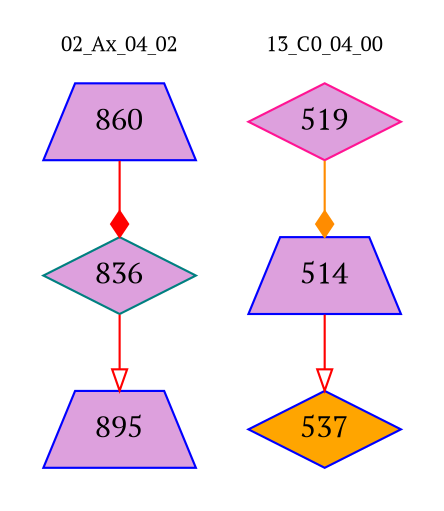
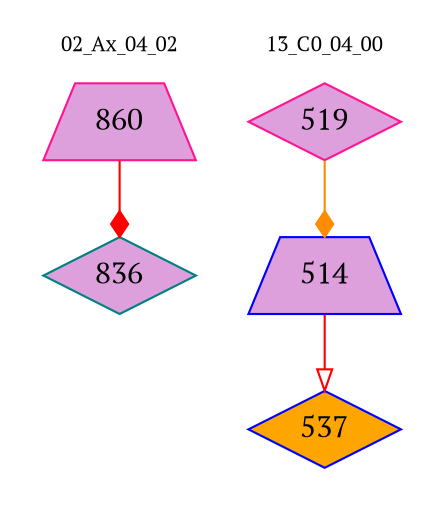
(120, 122) -> (120, 122)
(120, 429) -> none
